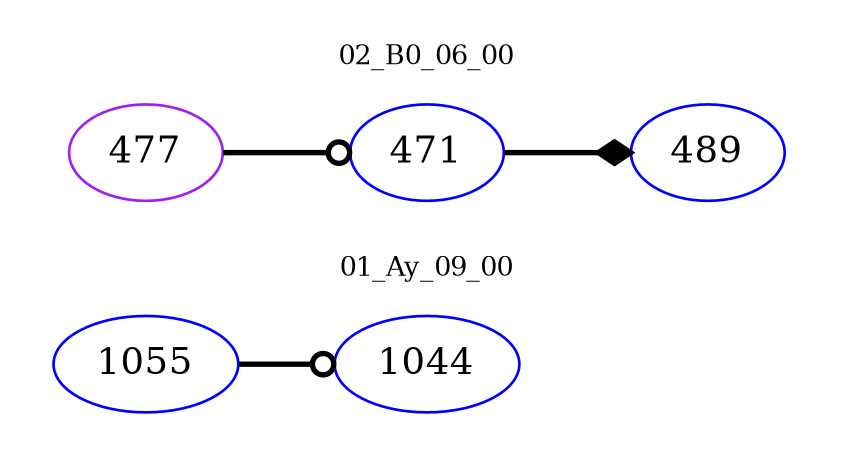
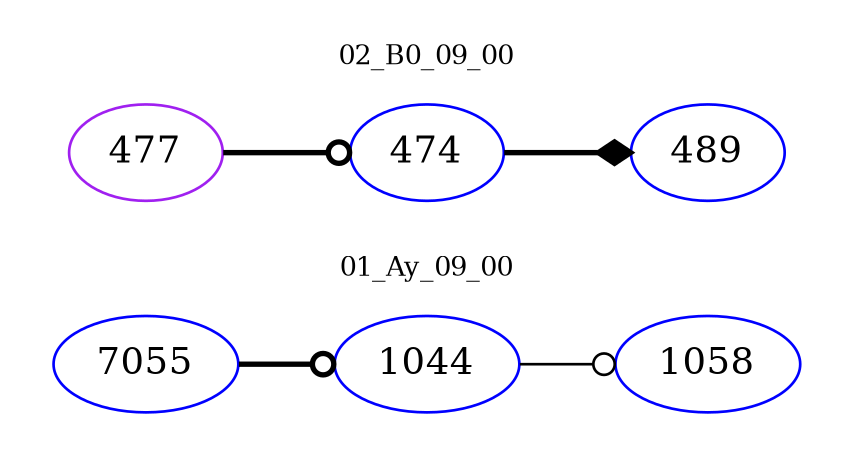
(427, 58) -> (427, 58)
(427, 153) -> (427, 153)
(146, 364) -> (146, 364)
none -> (708, 364)
